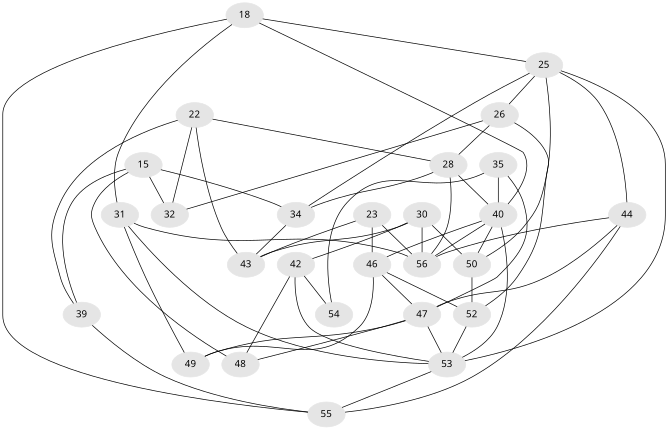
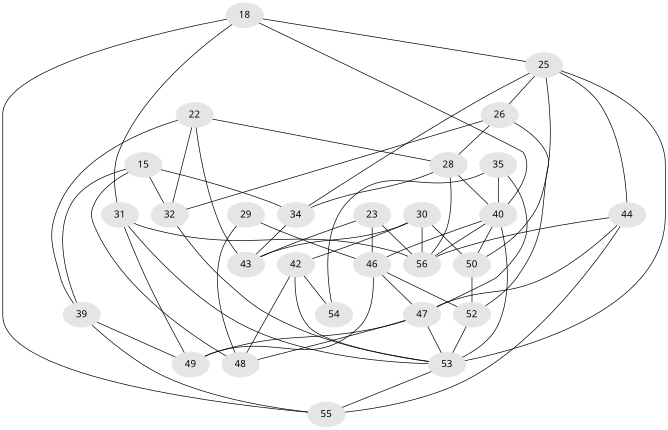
none -> (246, 215)
none -> (287, 323)
none -> (136, 340)
